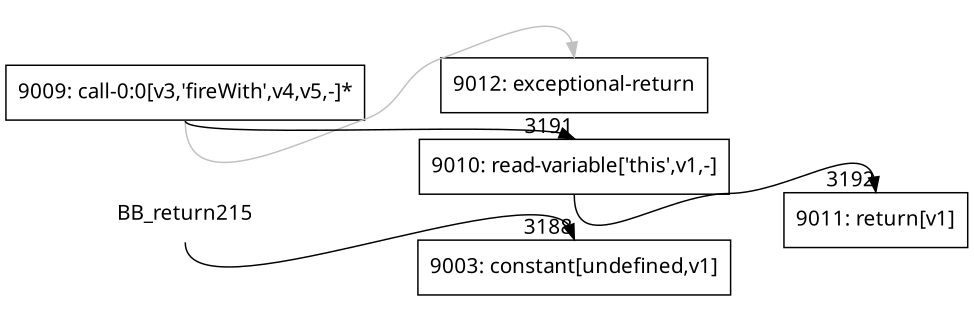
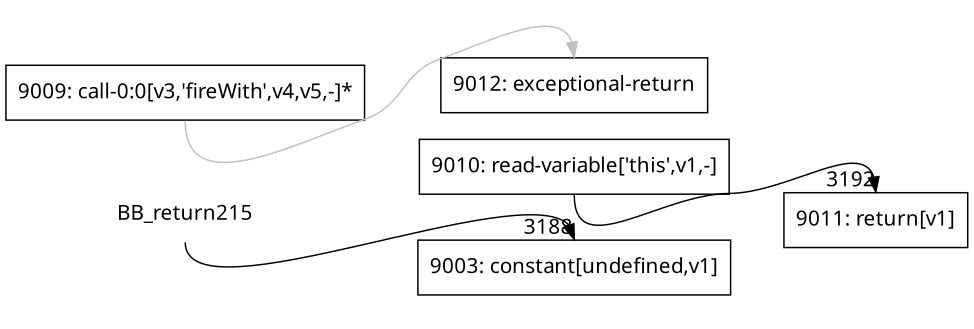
(372, 130) -> none
